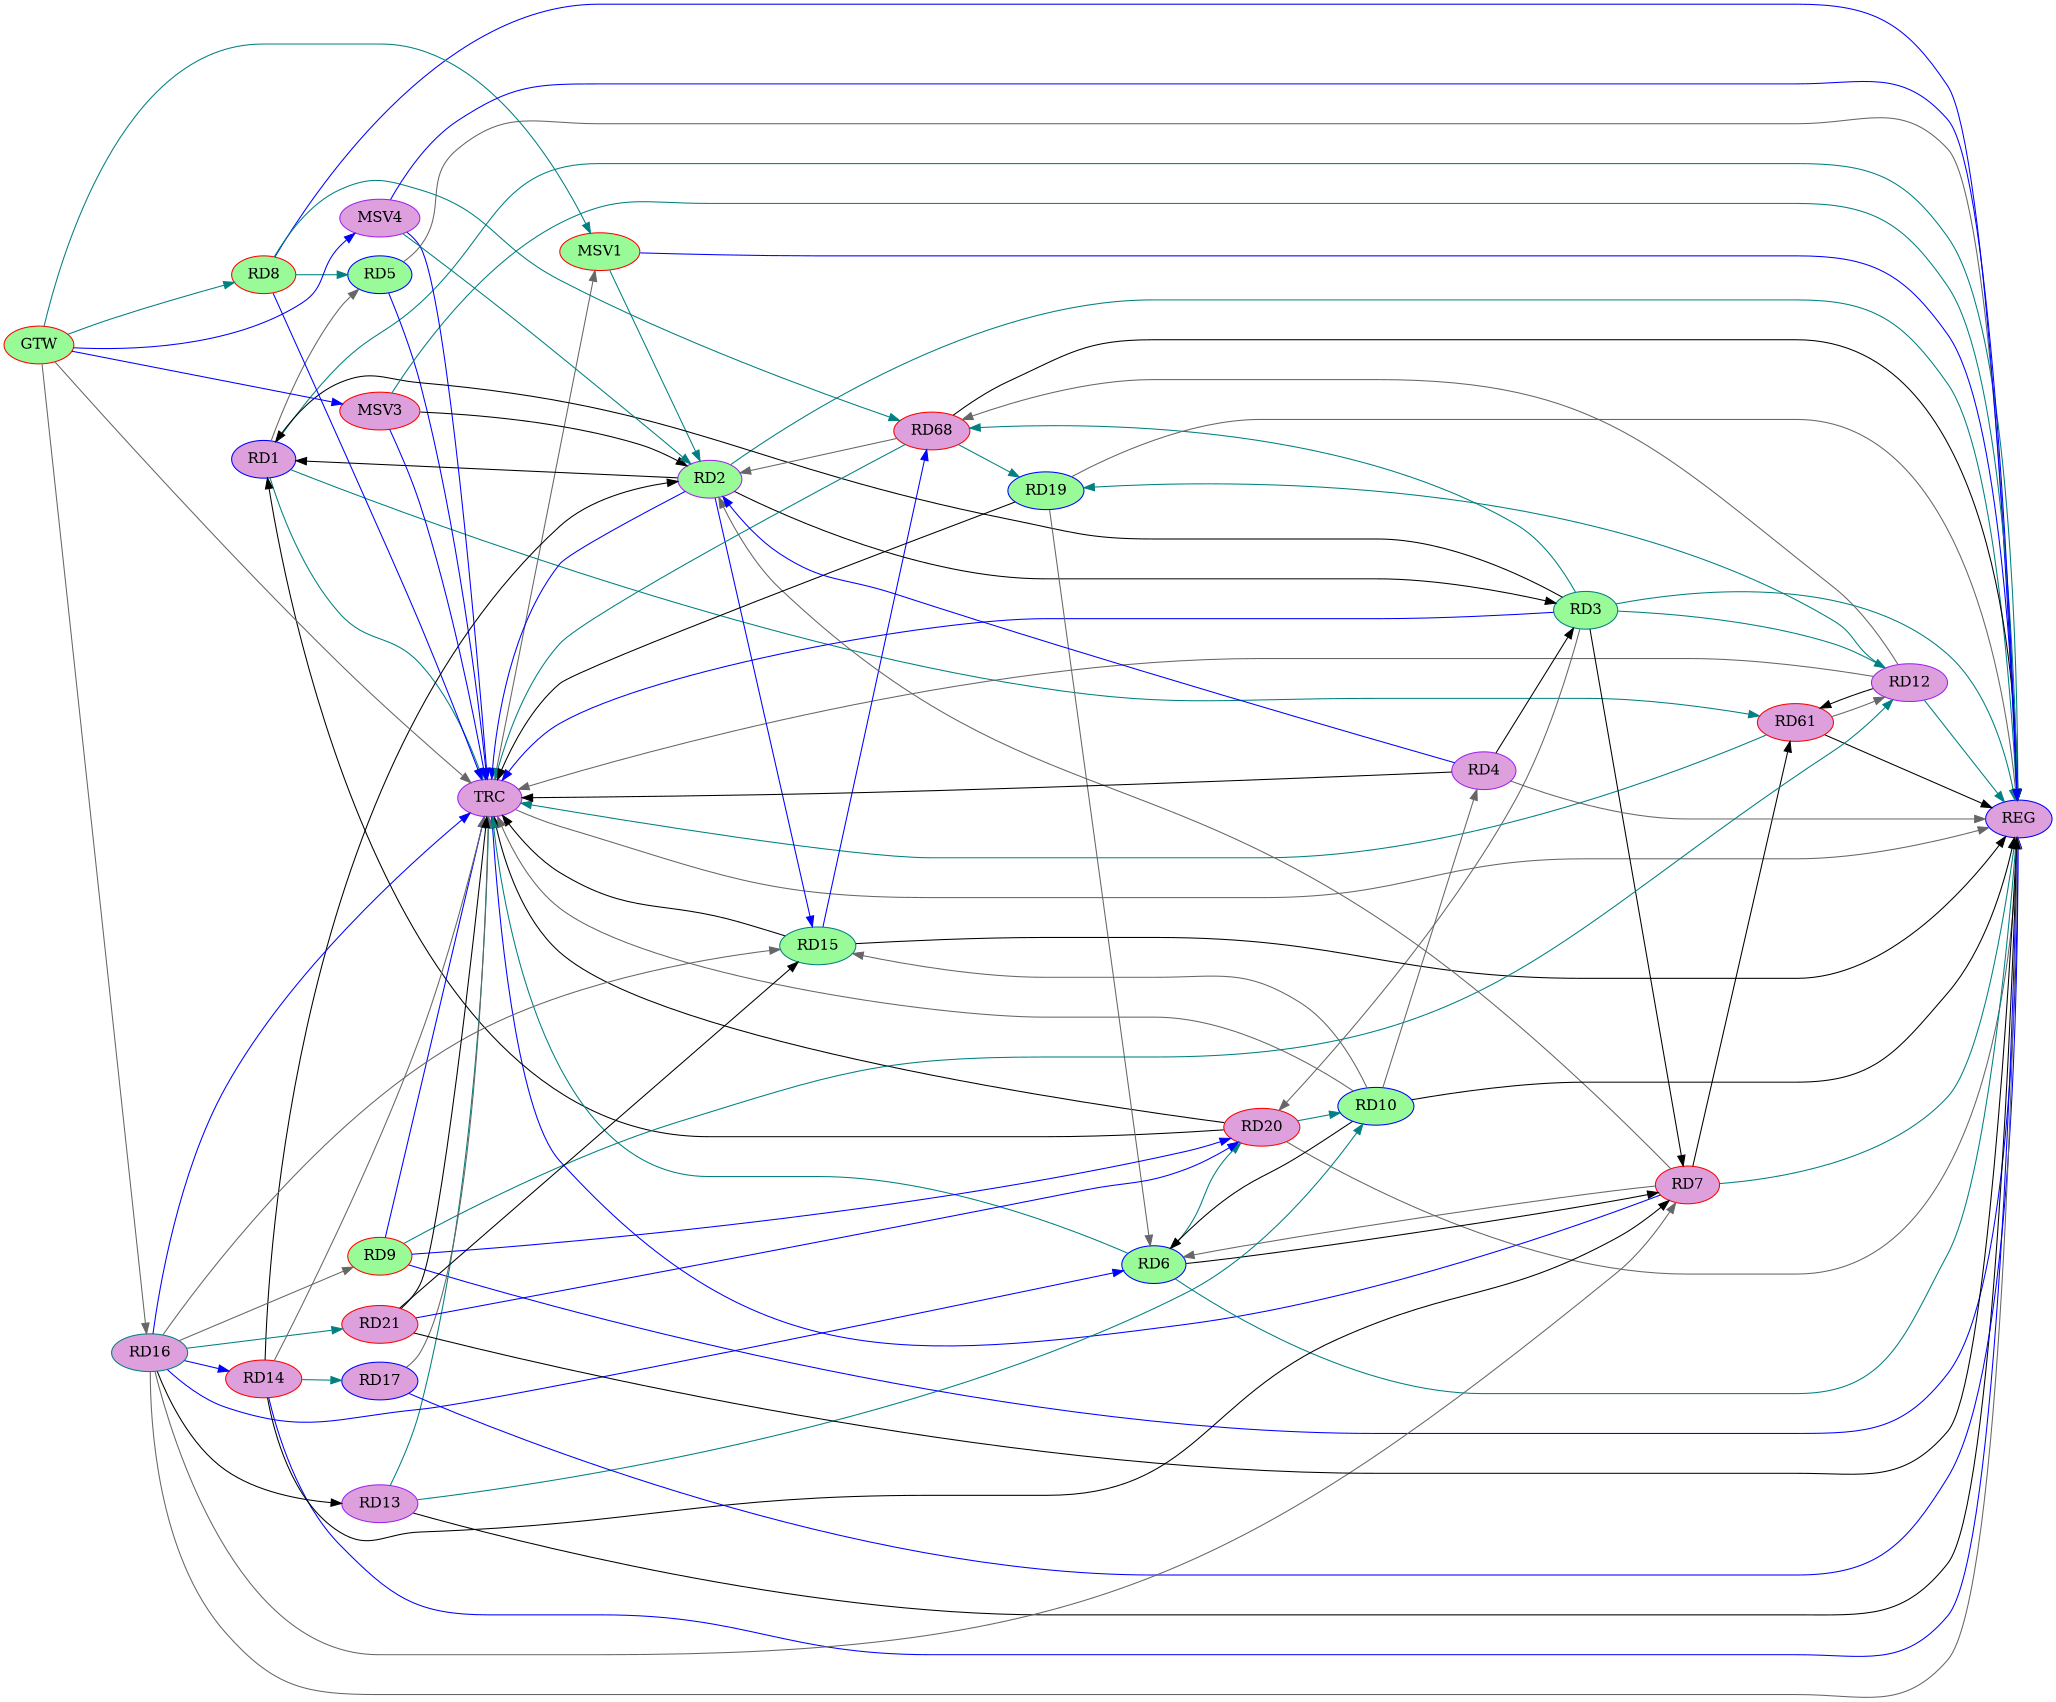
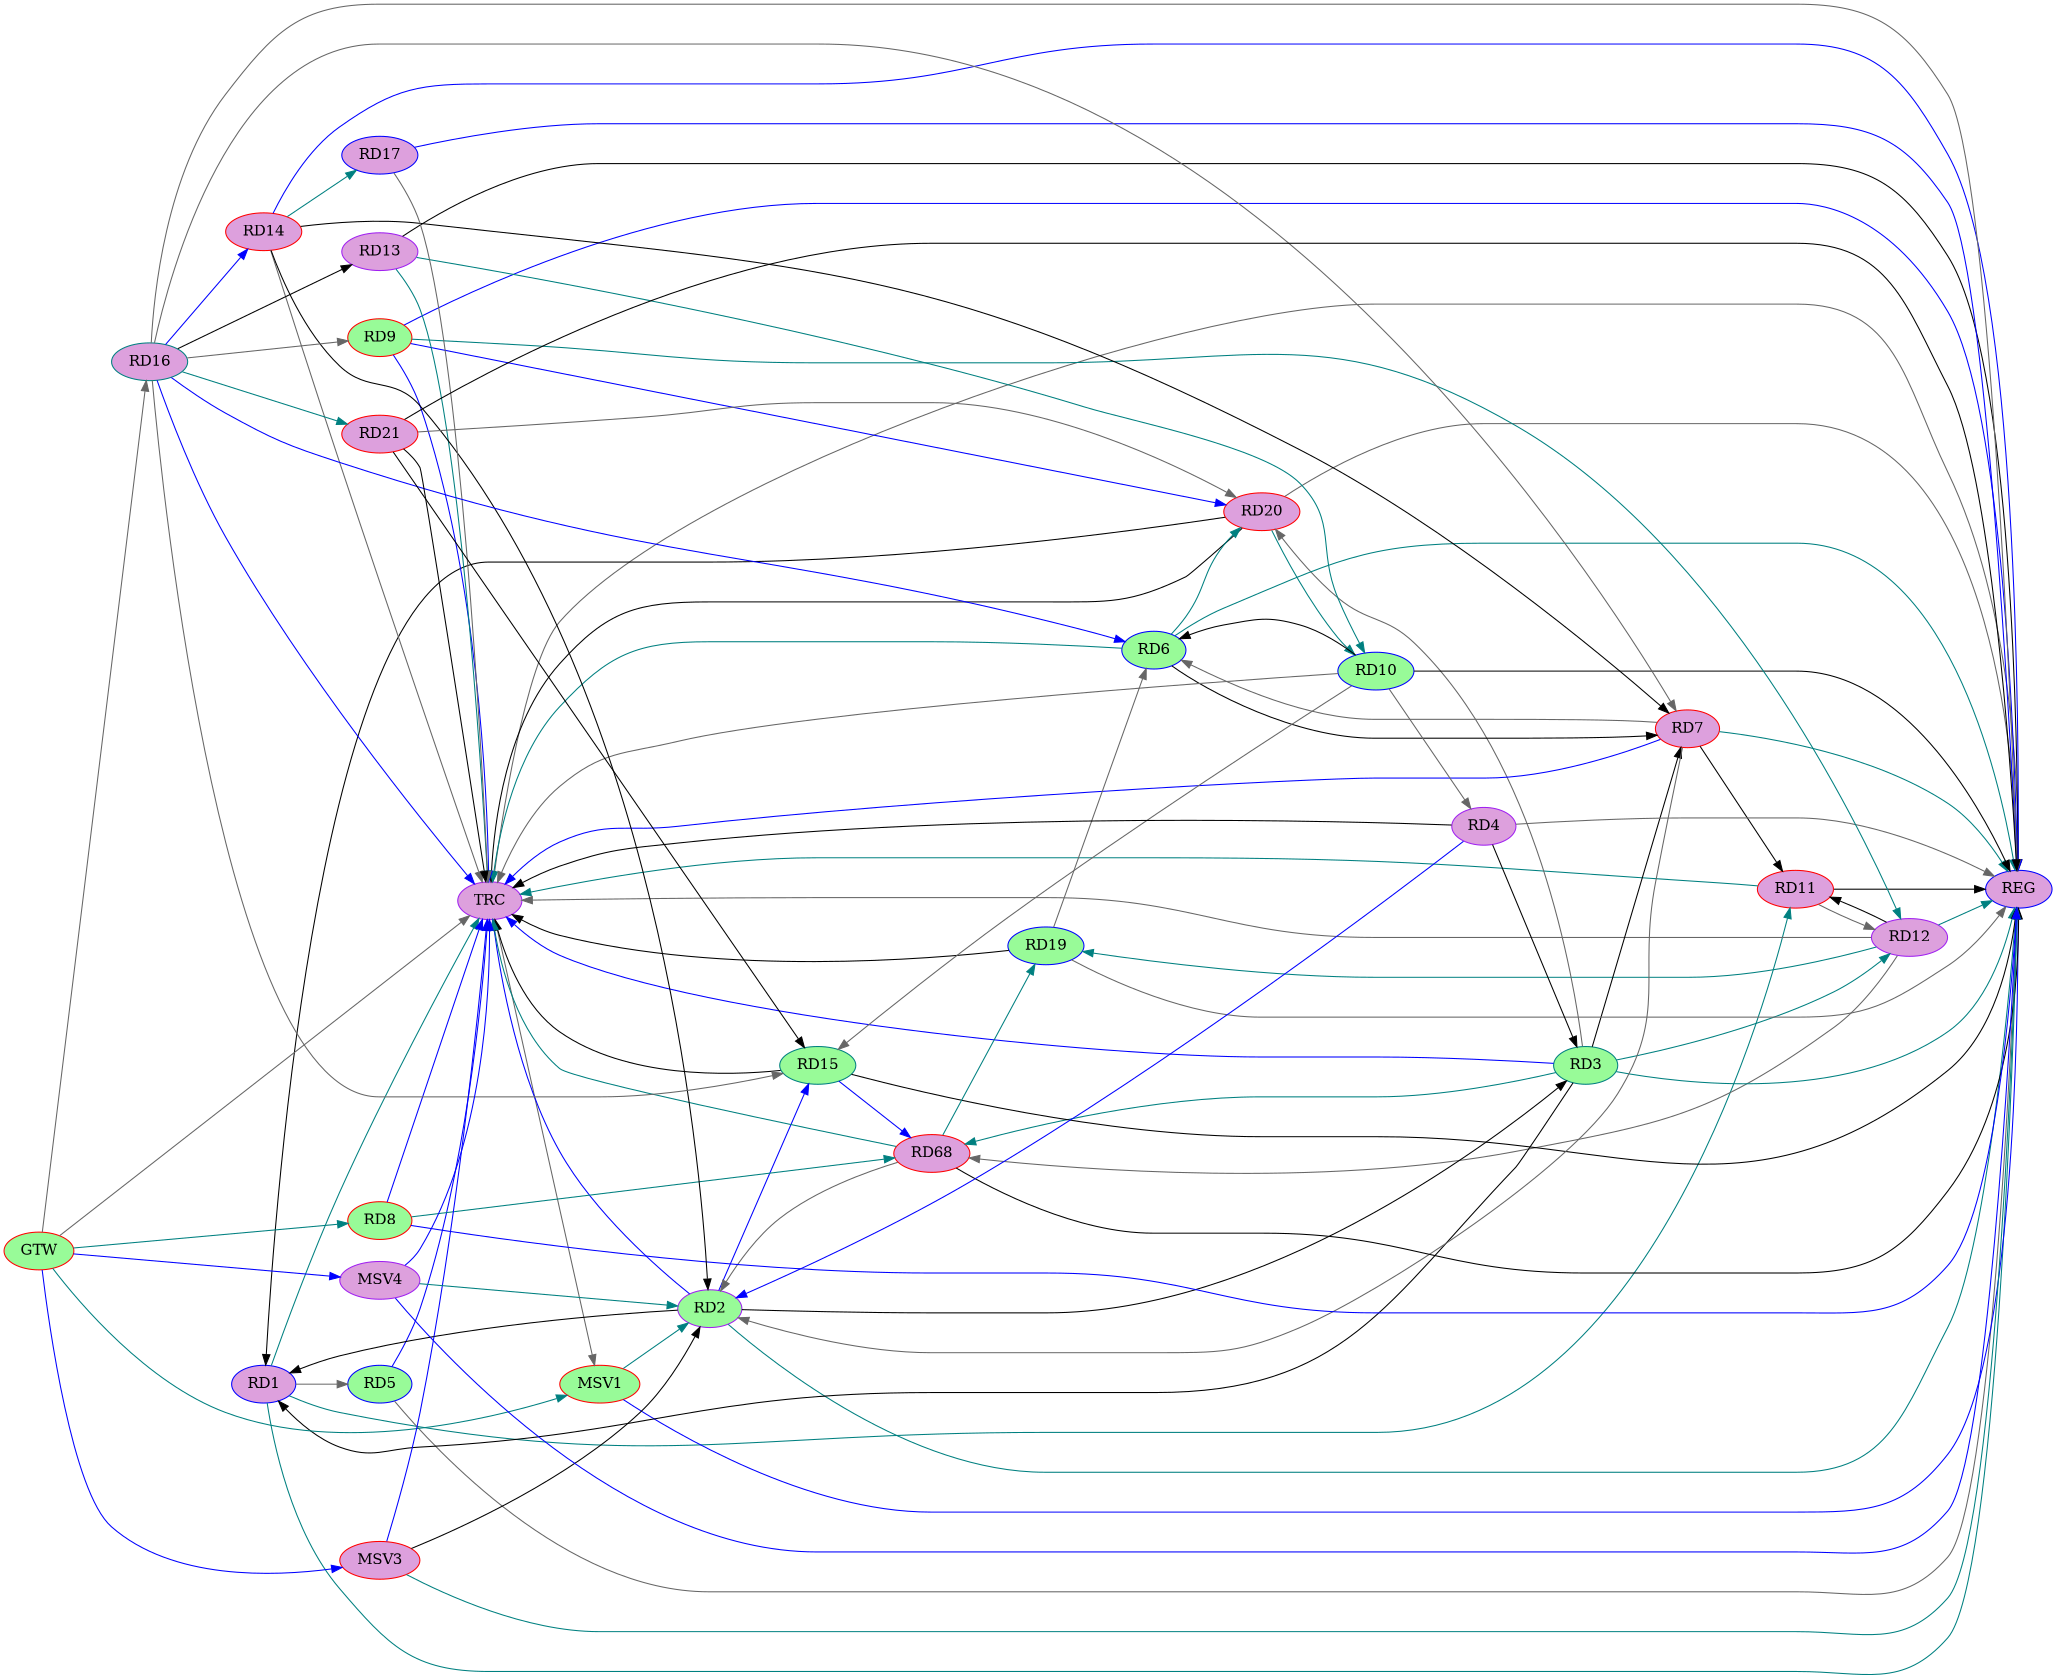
(315, 275) -> none
(1795, 722) -> (1795, 889)
(825, 1241) -> (830, 403)
